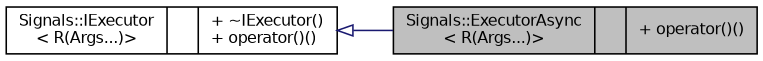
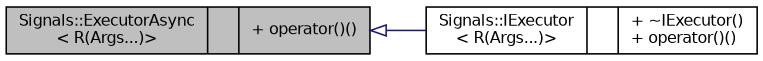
(373, 30) -> (406, 30)
